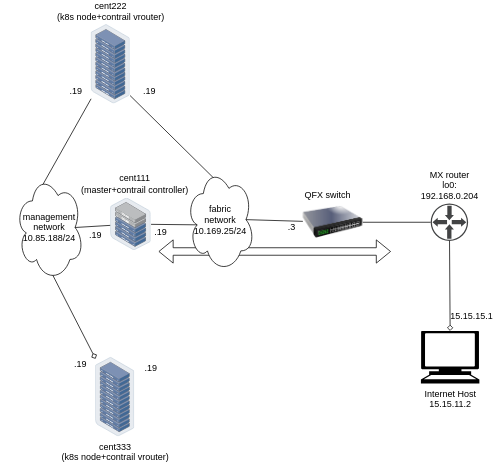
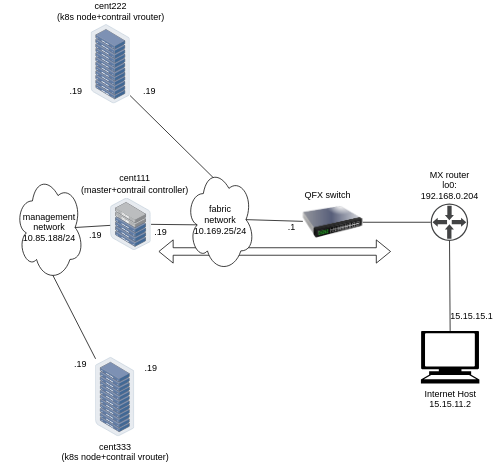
(67, 142) -> none
(292, 228) -> (292, 228)
(450, 324) -> (450, 327)
(93, 353) -> (94, 355)
